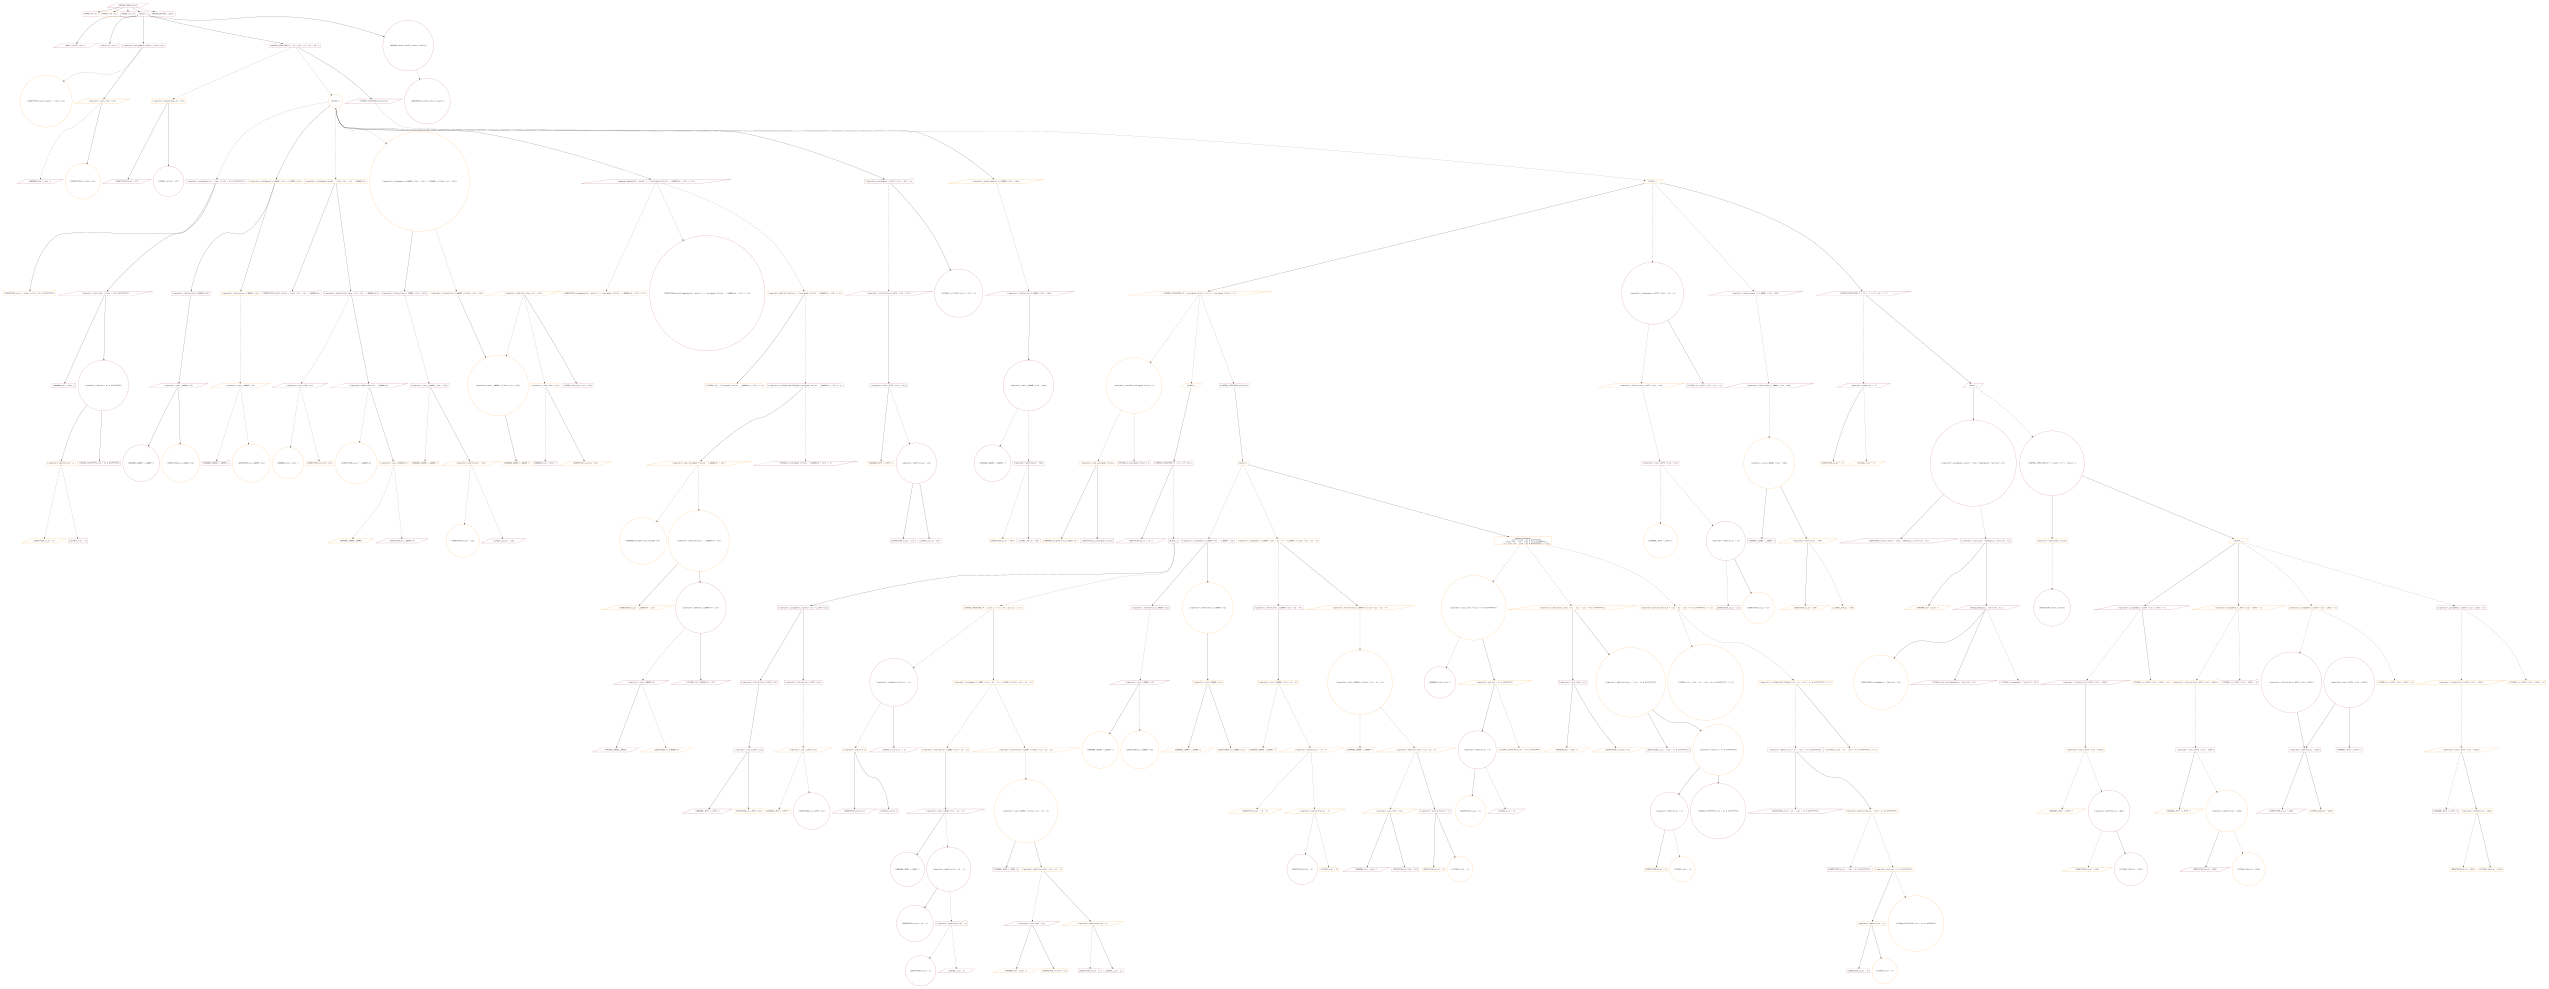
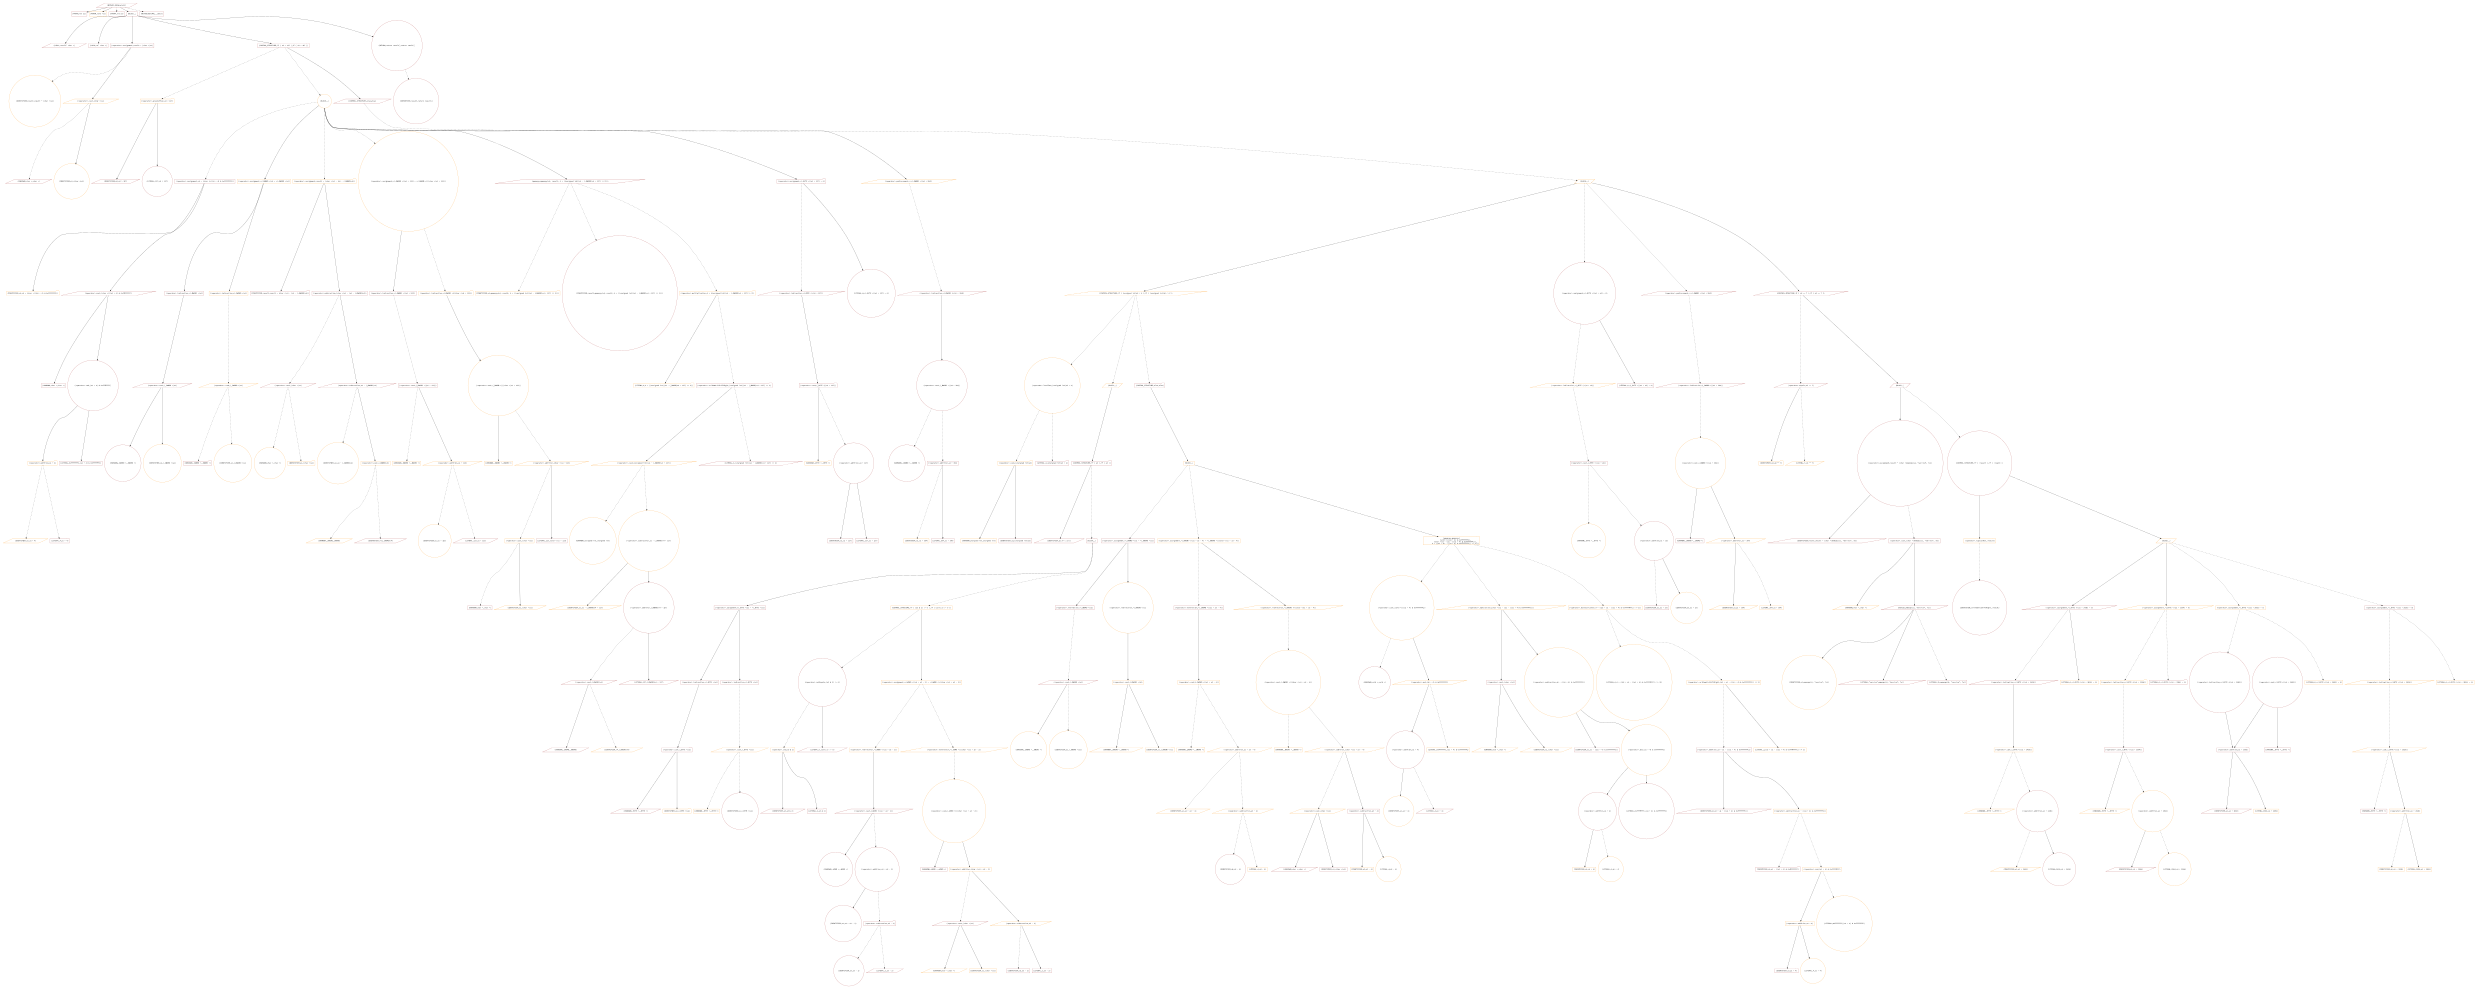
(515, 325) -> (533, 435)
(2052, 608) -> (1980, 608)
